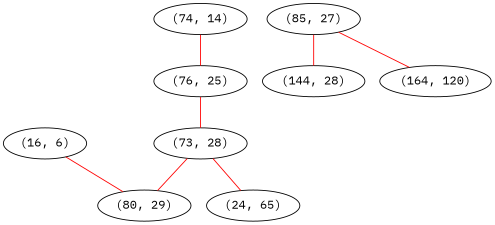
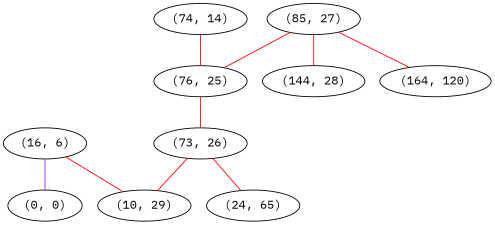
none -> (257, 50)
(201, 143) -> (201, 143)
none -> (45, 206)
(144, 206) -> (144, 206)
